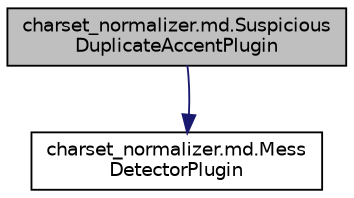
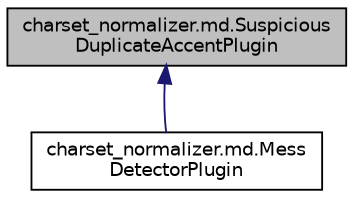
(189, 90) -> (164, 108)
